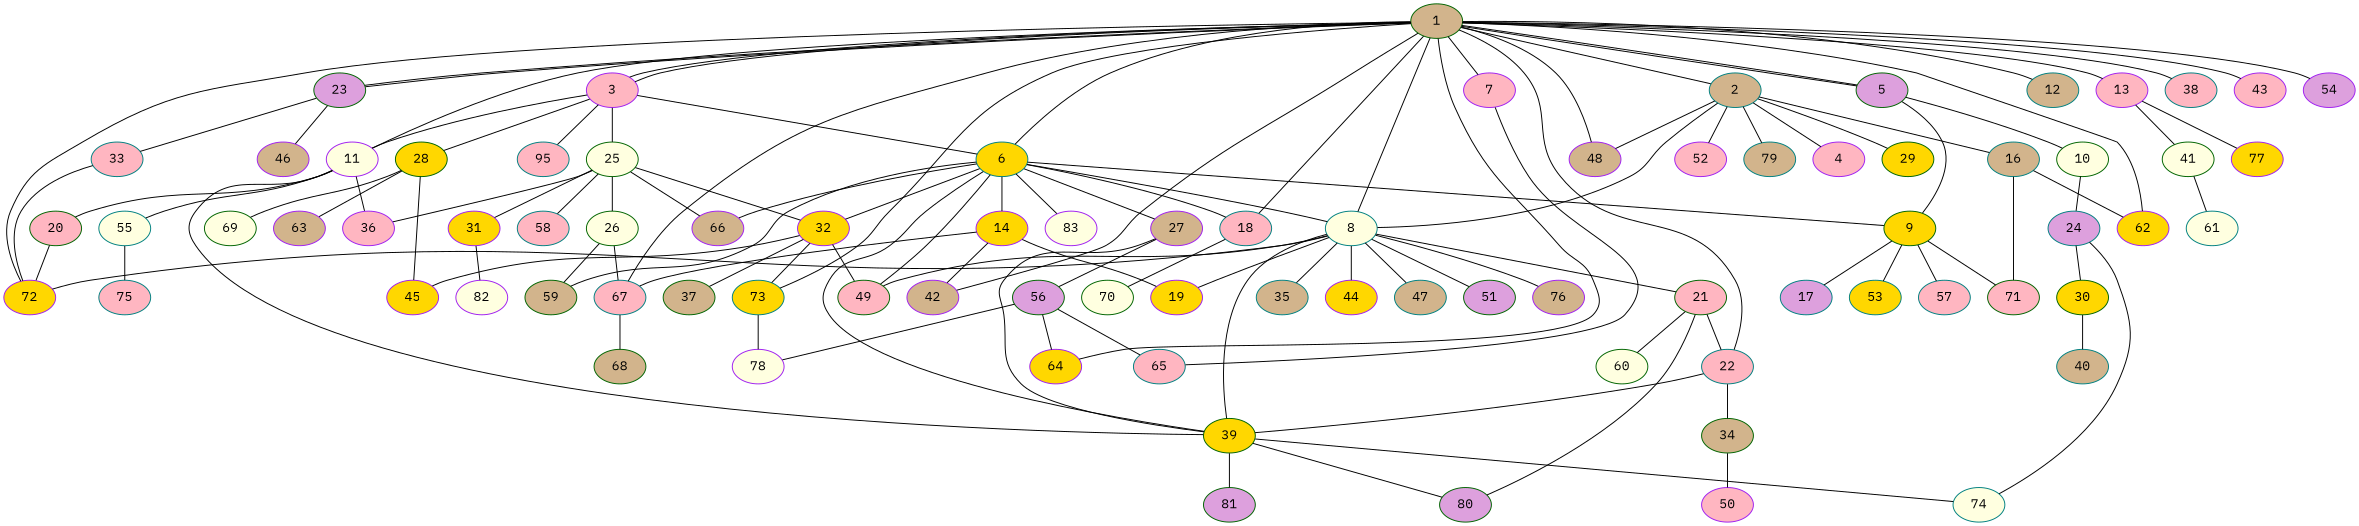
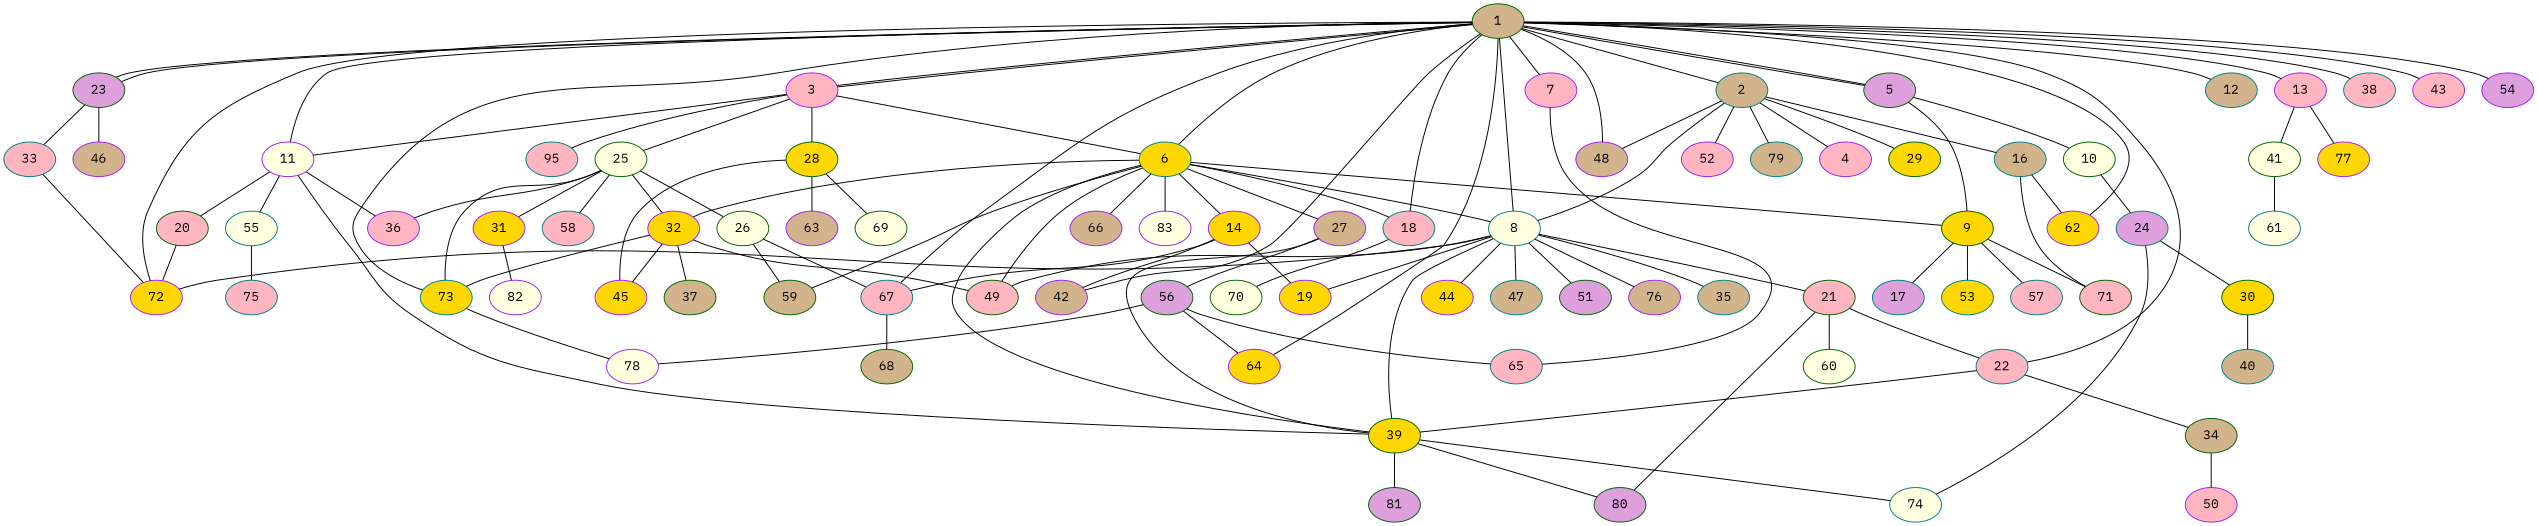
(665, 194) -> (494, 191)
